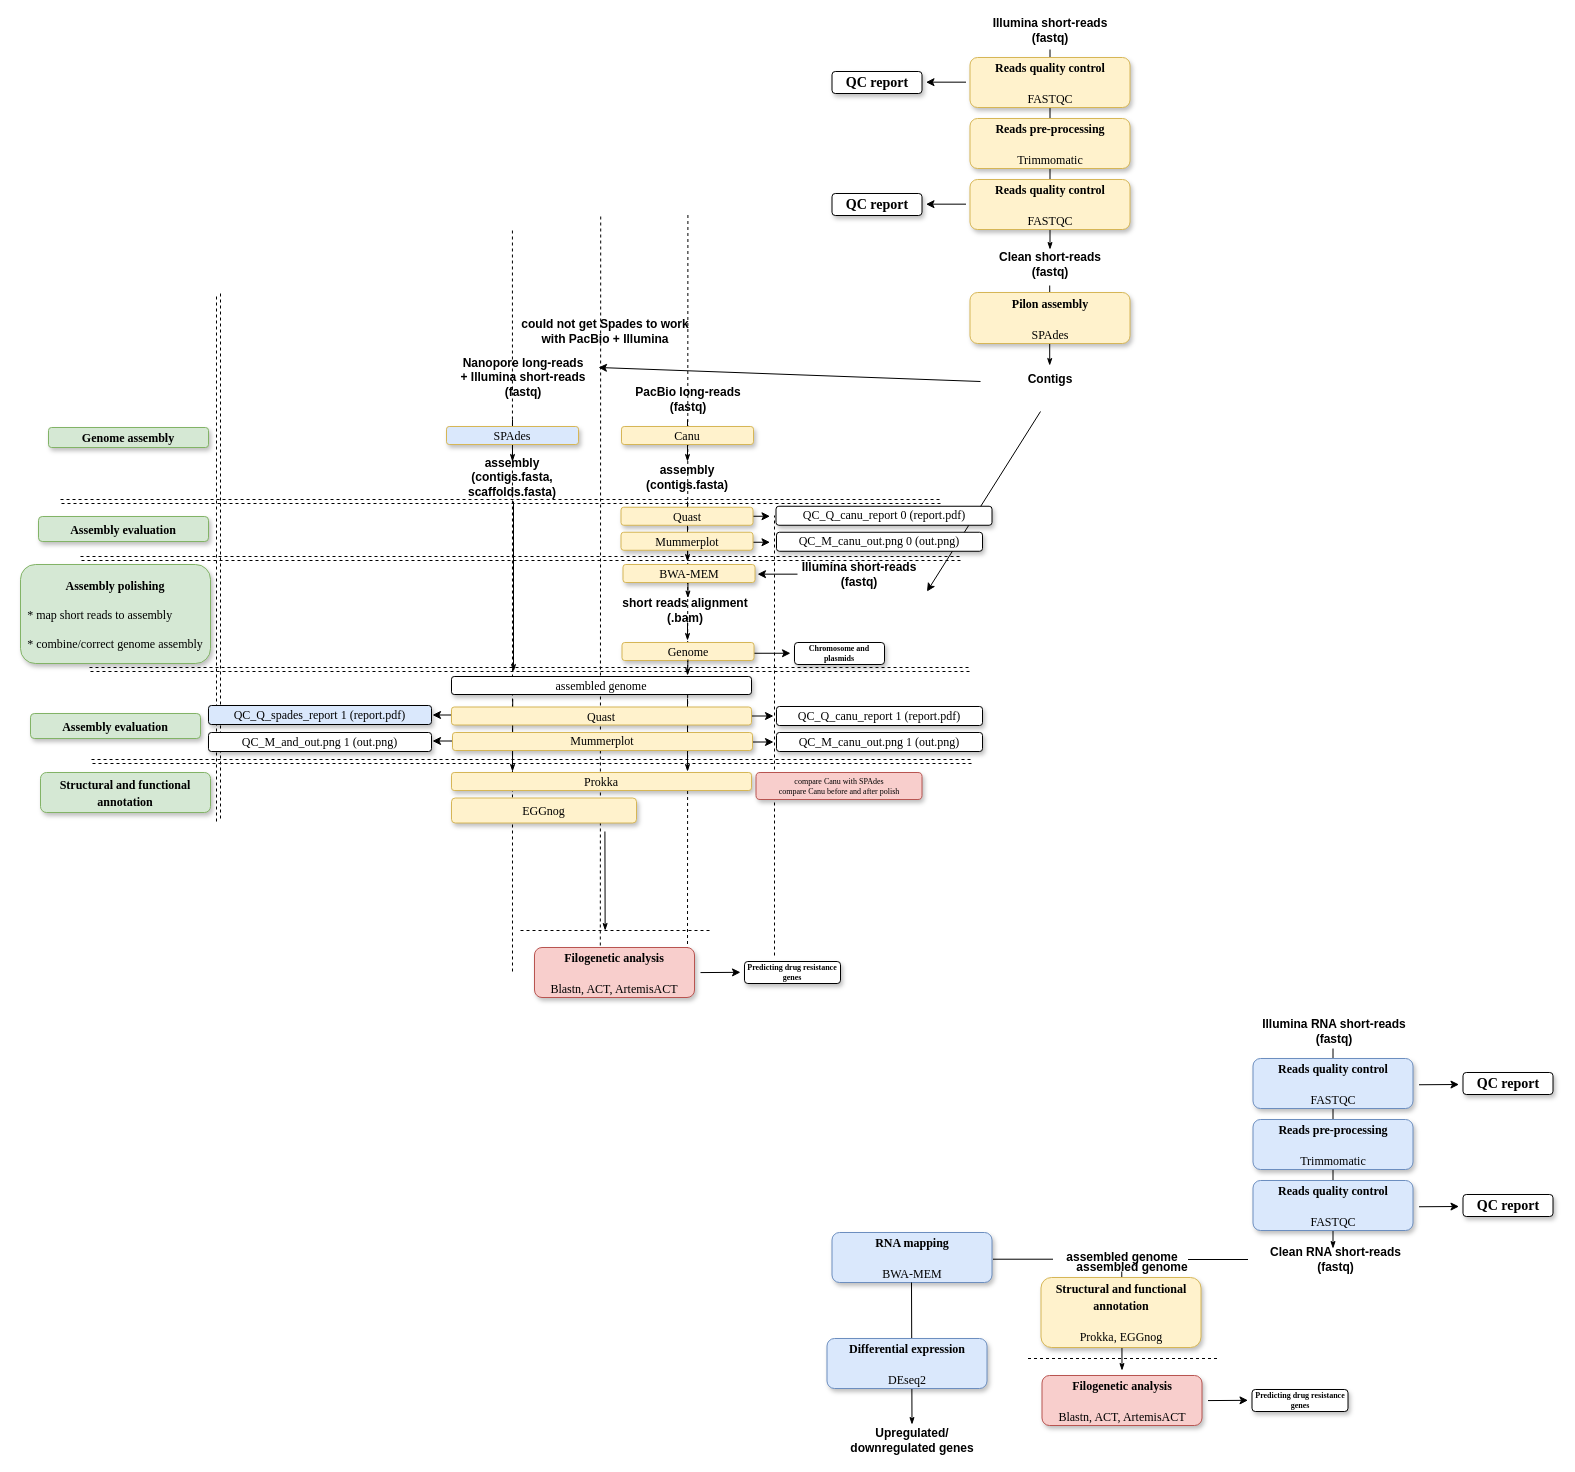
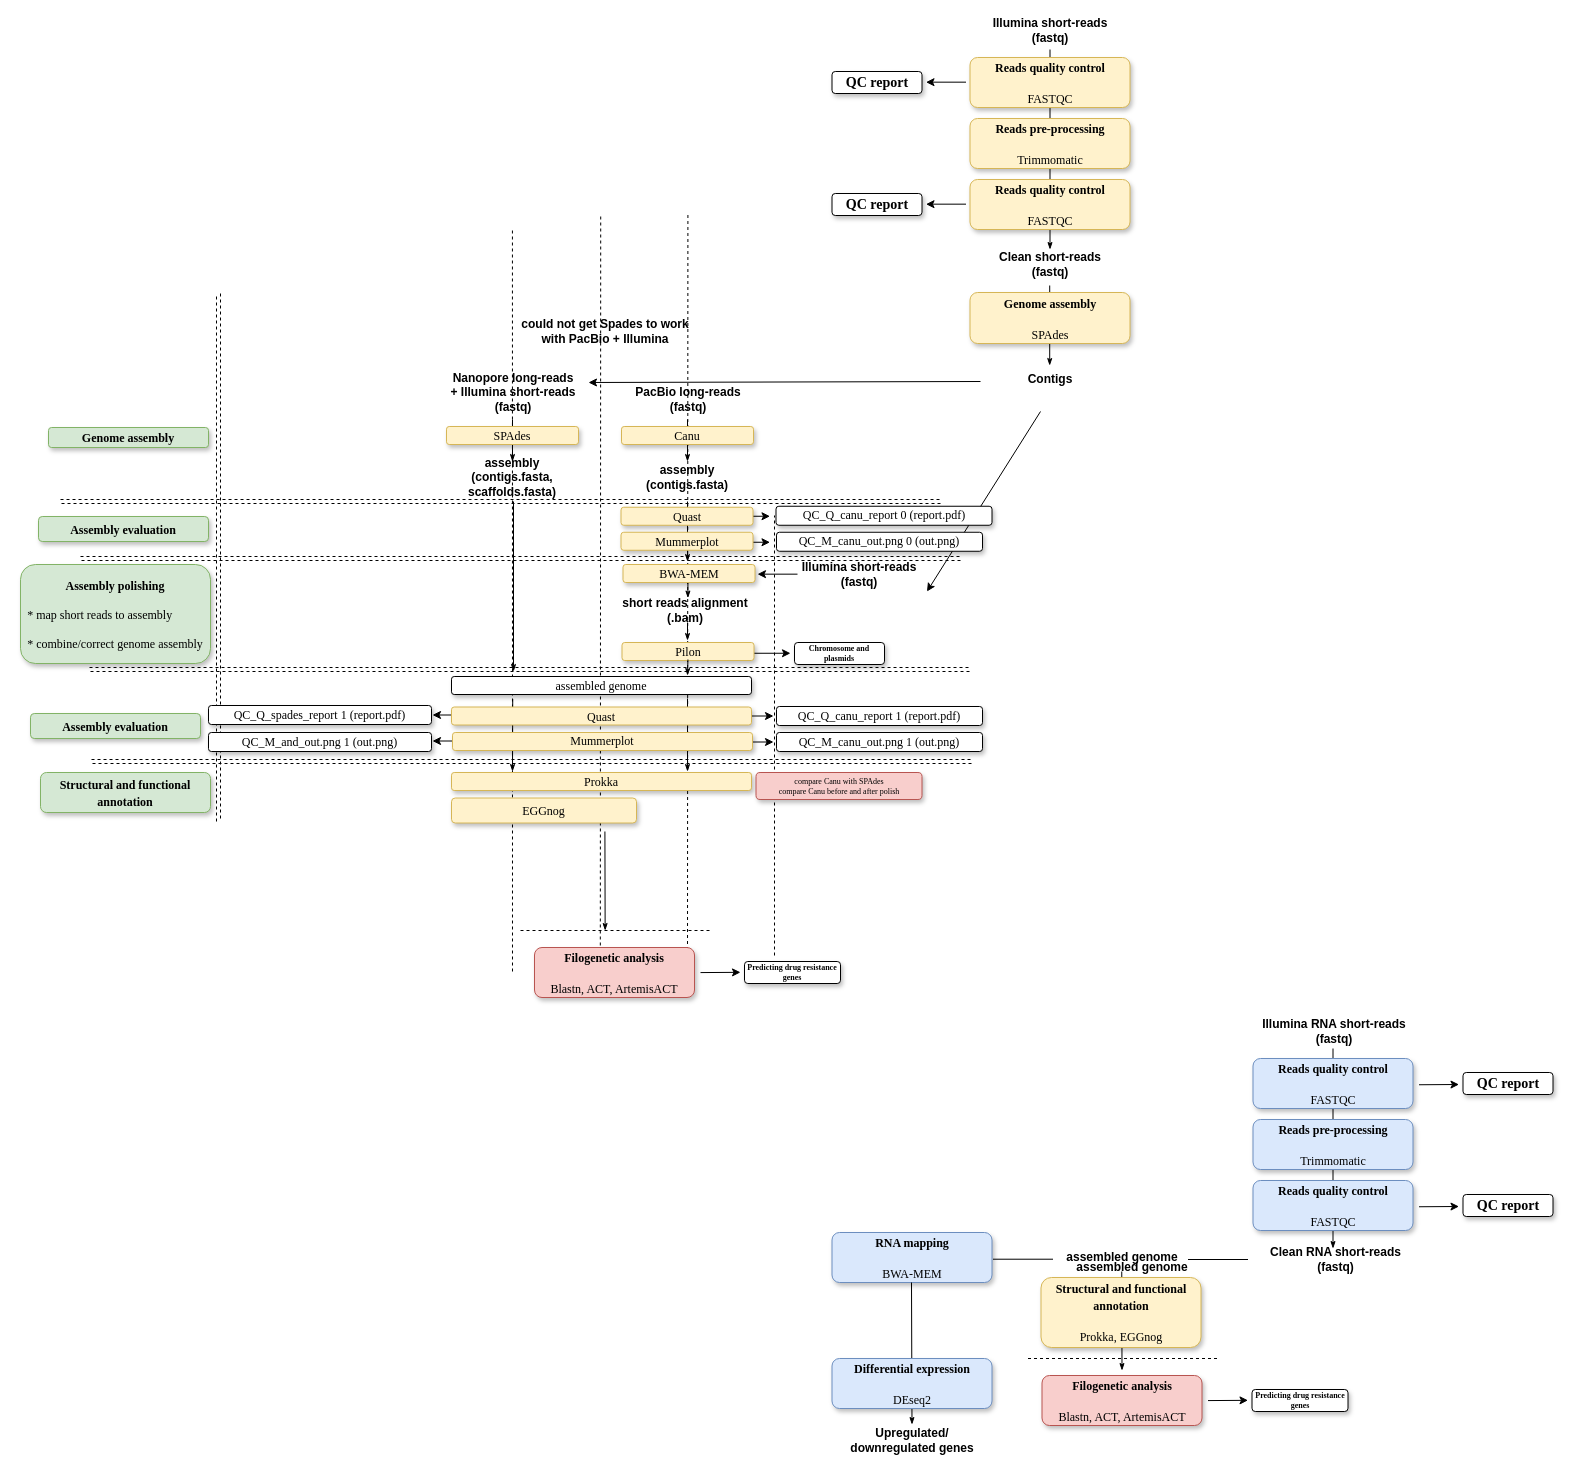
(1051, 319) -> (1051, 319)
(524, 378) -> (514, 393)
(513, 436) -> (513, 436)
(689, 652) -> (689, 652)
(320, 715) -> (320, 715)
(907, 1364) -> (912, 1384)
